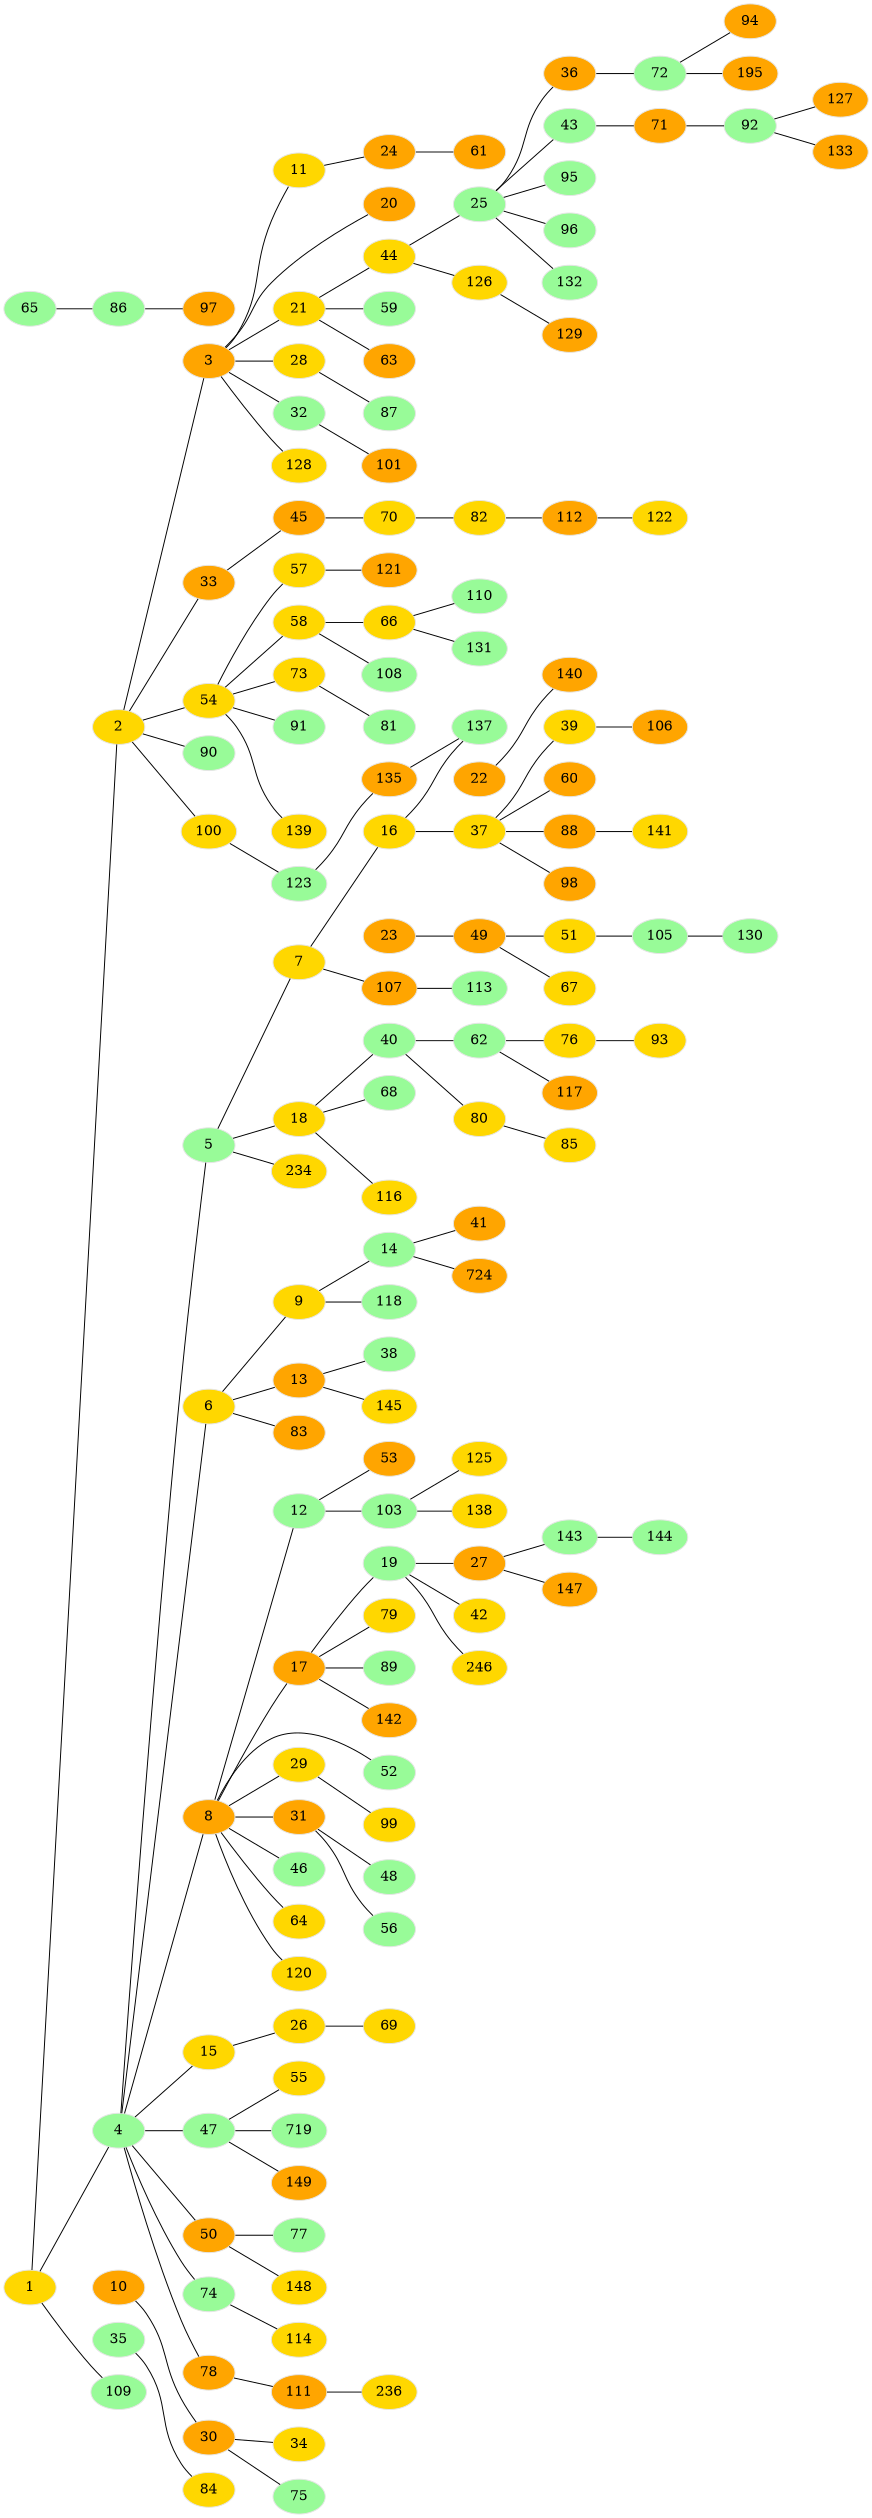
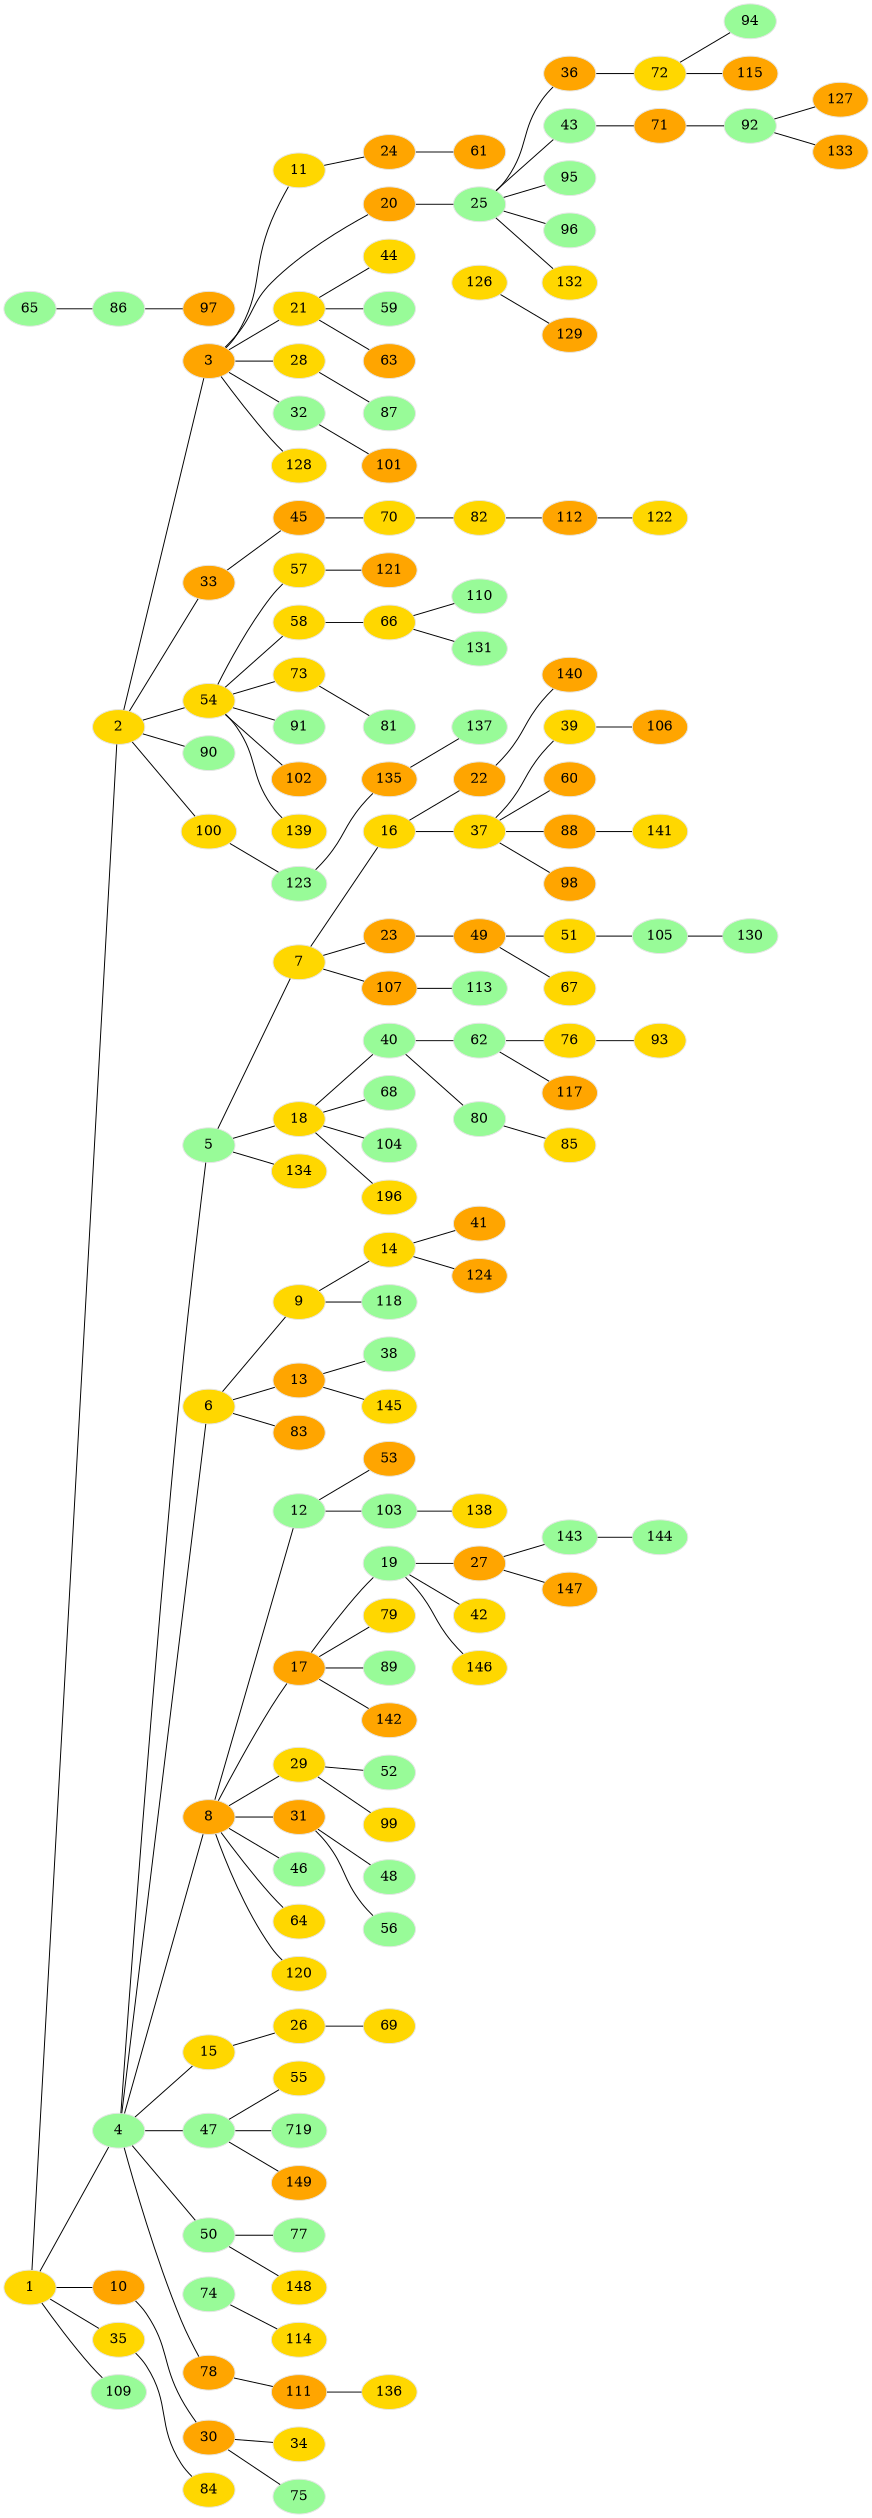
(750, 21) -> (750, 21)
(660, 74) -> (660, 74)
(750, 74) -> (750, 74)
(434, 230) -> (435, 204)
(434, 269) -> none
(570, 283) -> (570, 283)
(389, 675) -> none
none -> (299, 779)
(434, 779) -> (434, 805)
none -> (344, 949)
(480, 1119) -> (480, 1119)
none -> (389, 1145)
(299, 1171) -> (299, 1171)
(389, 1197) -> (389, 1197)
(389, 1250) -> (389, 1250)
(480, 1276) -> (480, 1276)
(480, 1459) -> none
(480, 1668) -> (480, 1668)
(282, 1735) -> (344, 1769)
(156, 2216) -> none
(209, 2235) -> (209, 2235)
none -> (74, 2288)
none -> (75, 2314)
(119, 2340) -> (119, 2340)
(389, 2392) -> (389, 2392)
